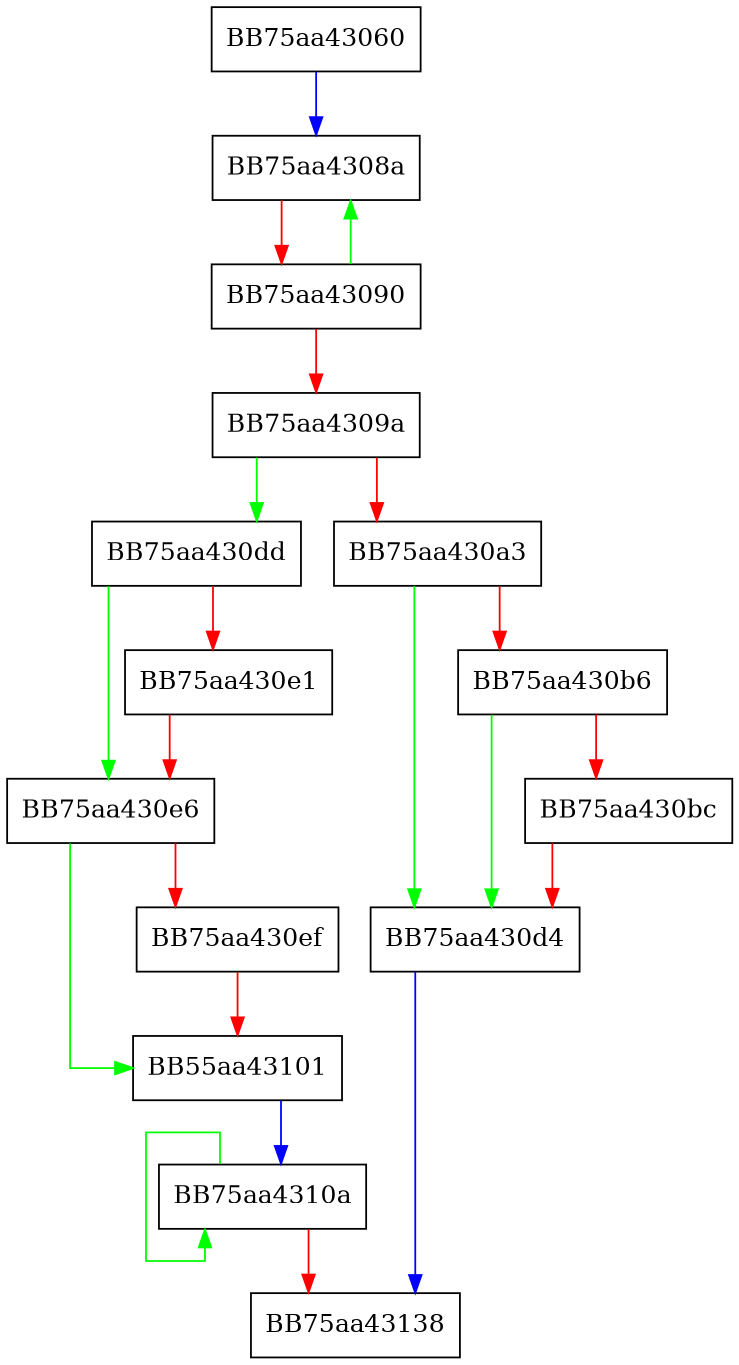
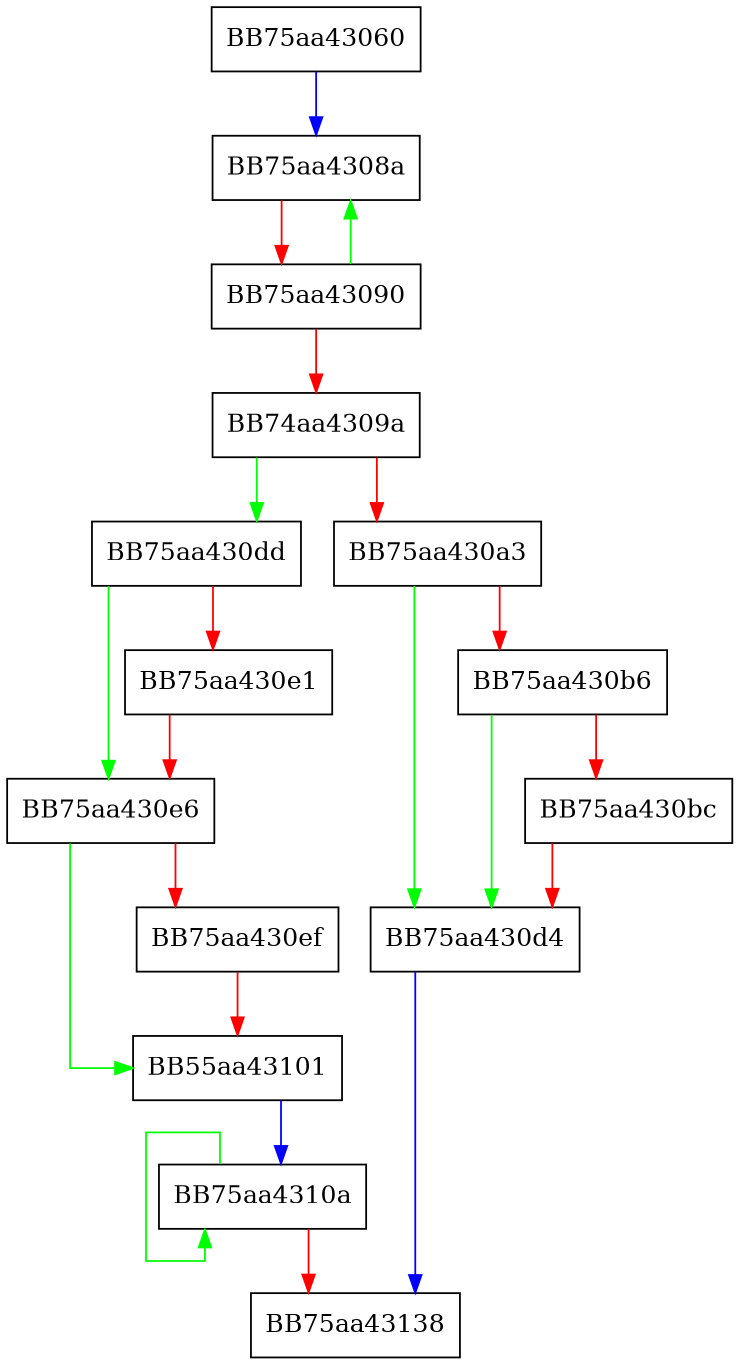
(316, 425) -> (316, 425)
